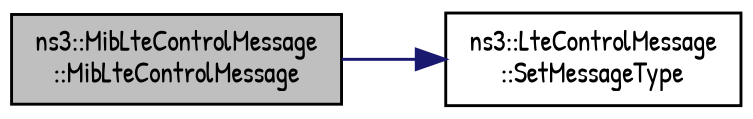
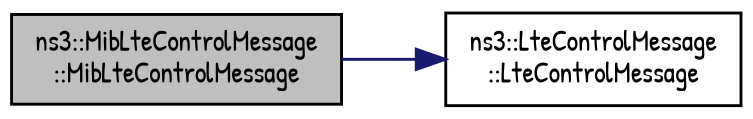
(593, 59) -> (593, 59)
